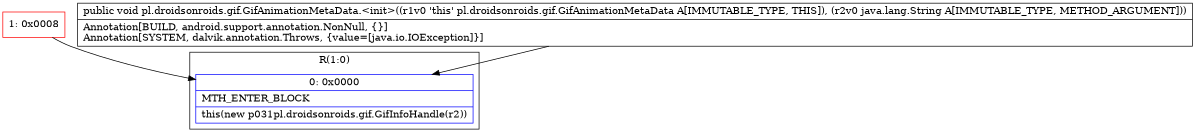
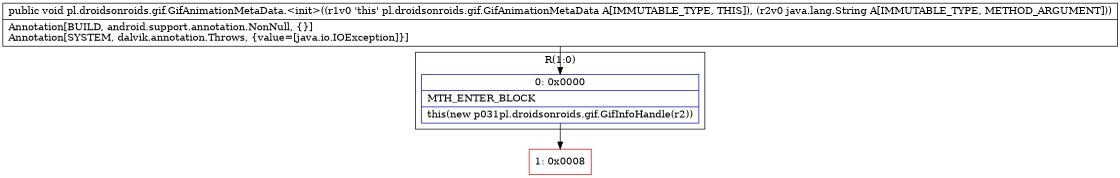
(119, 62) -> (560, 134)
